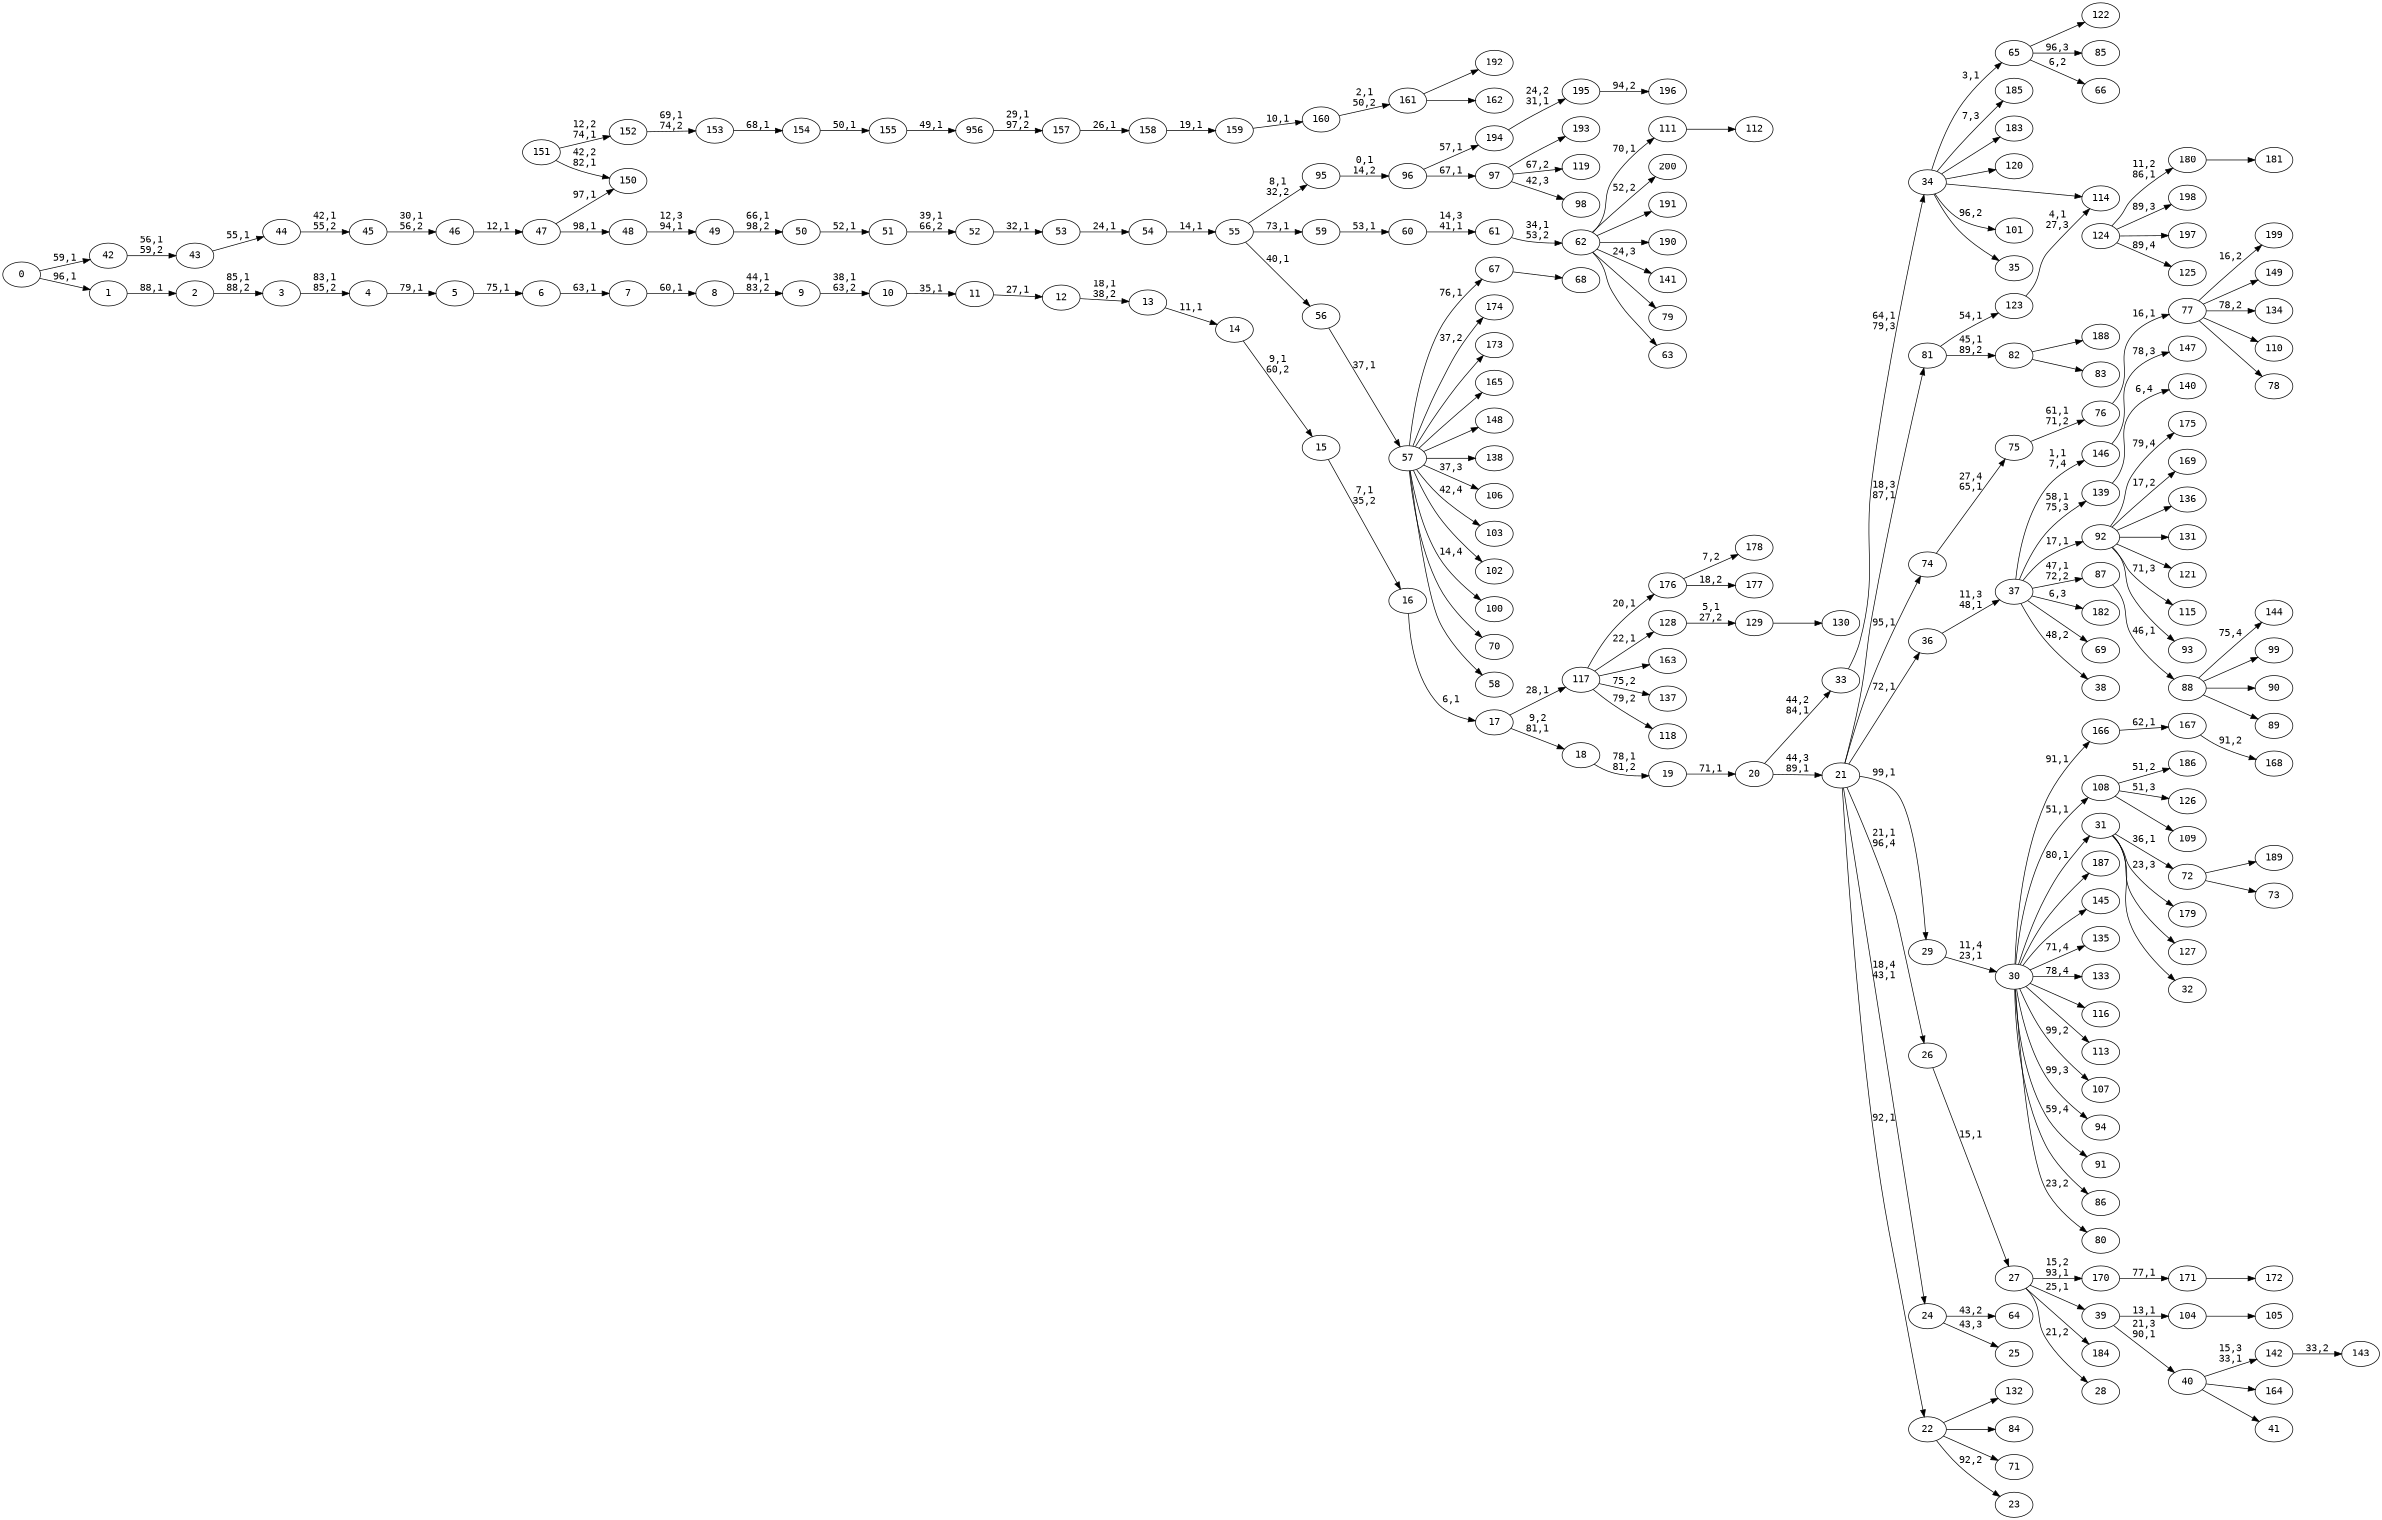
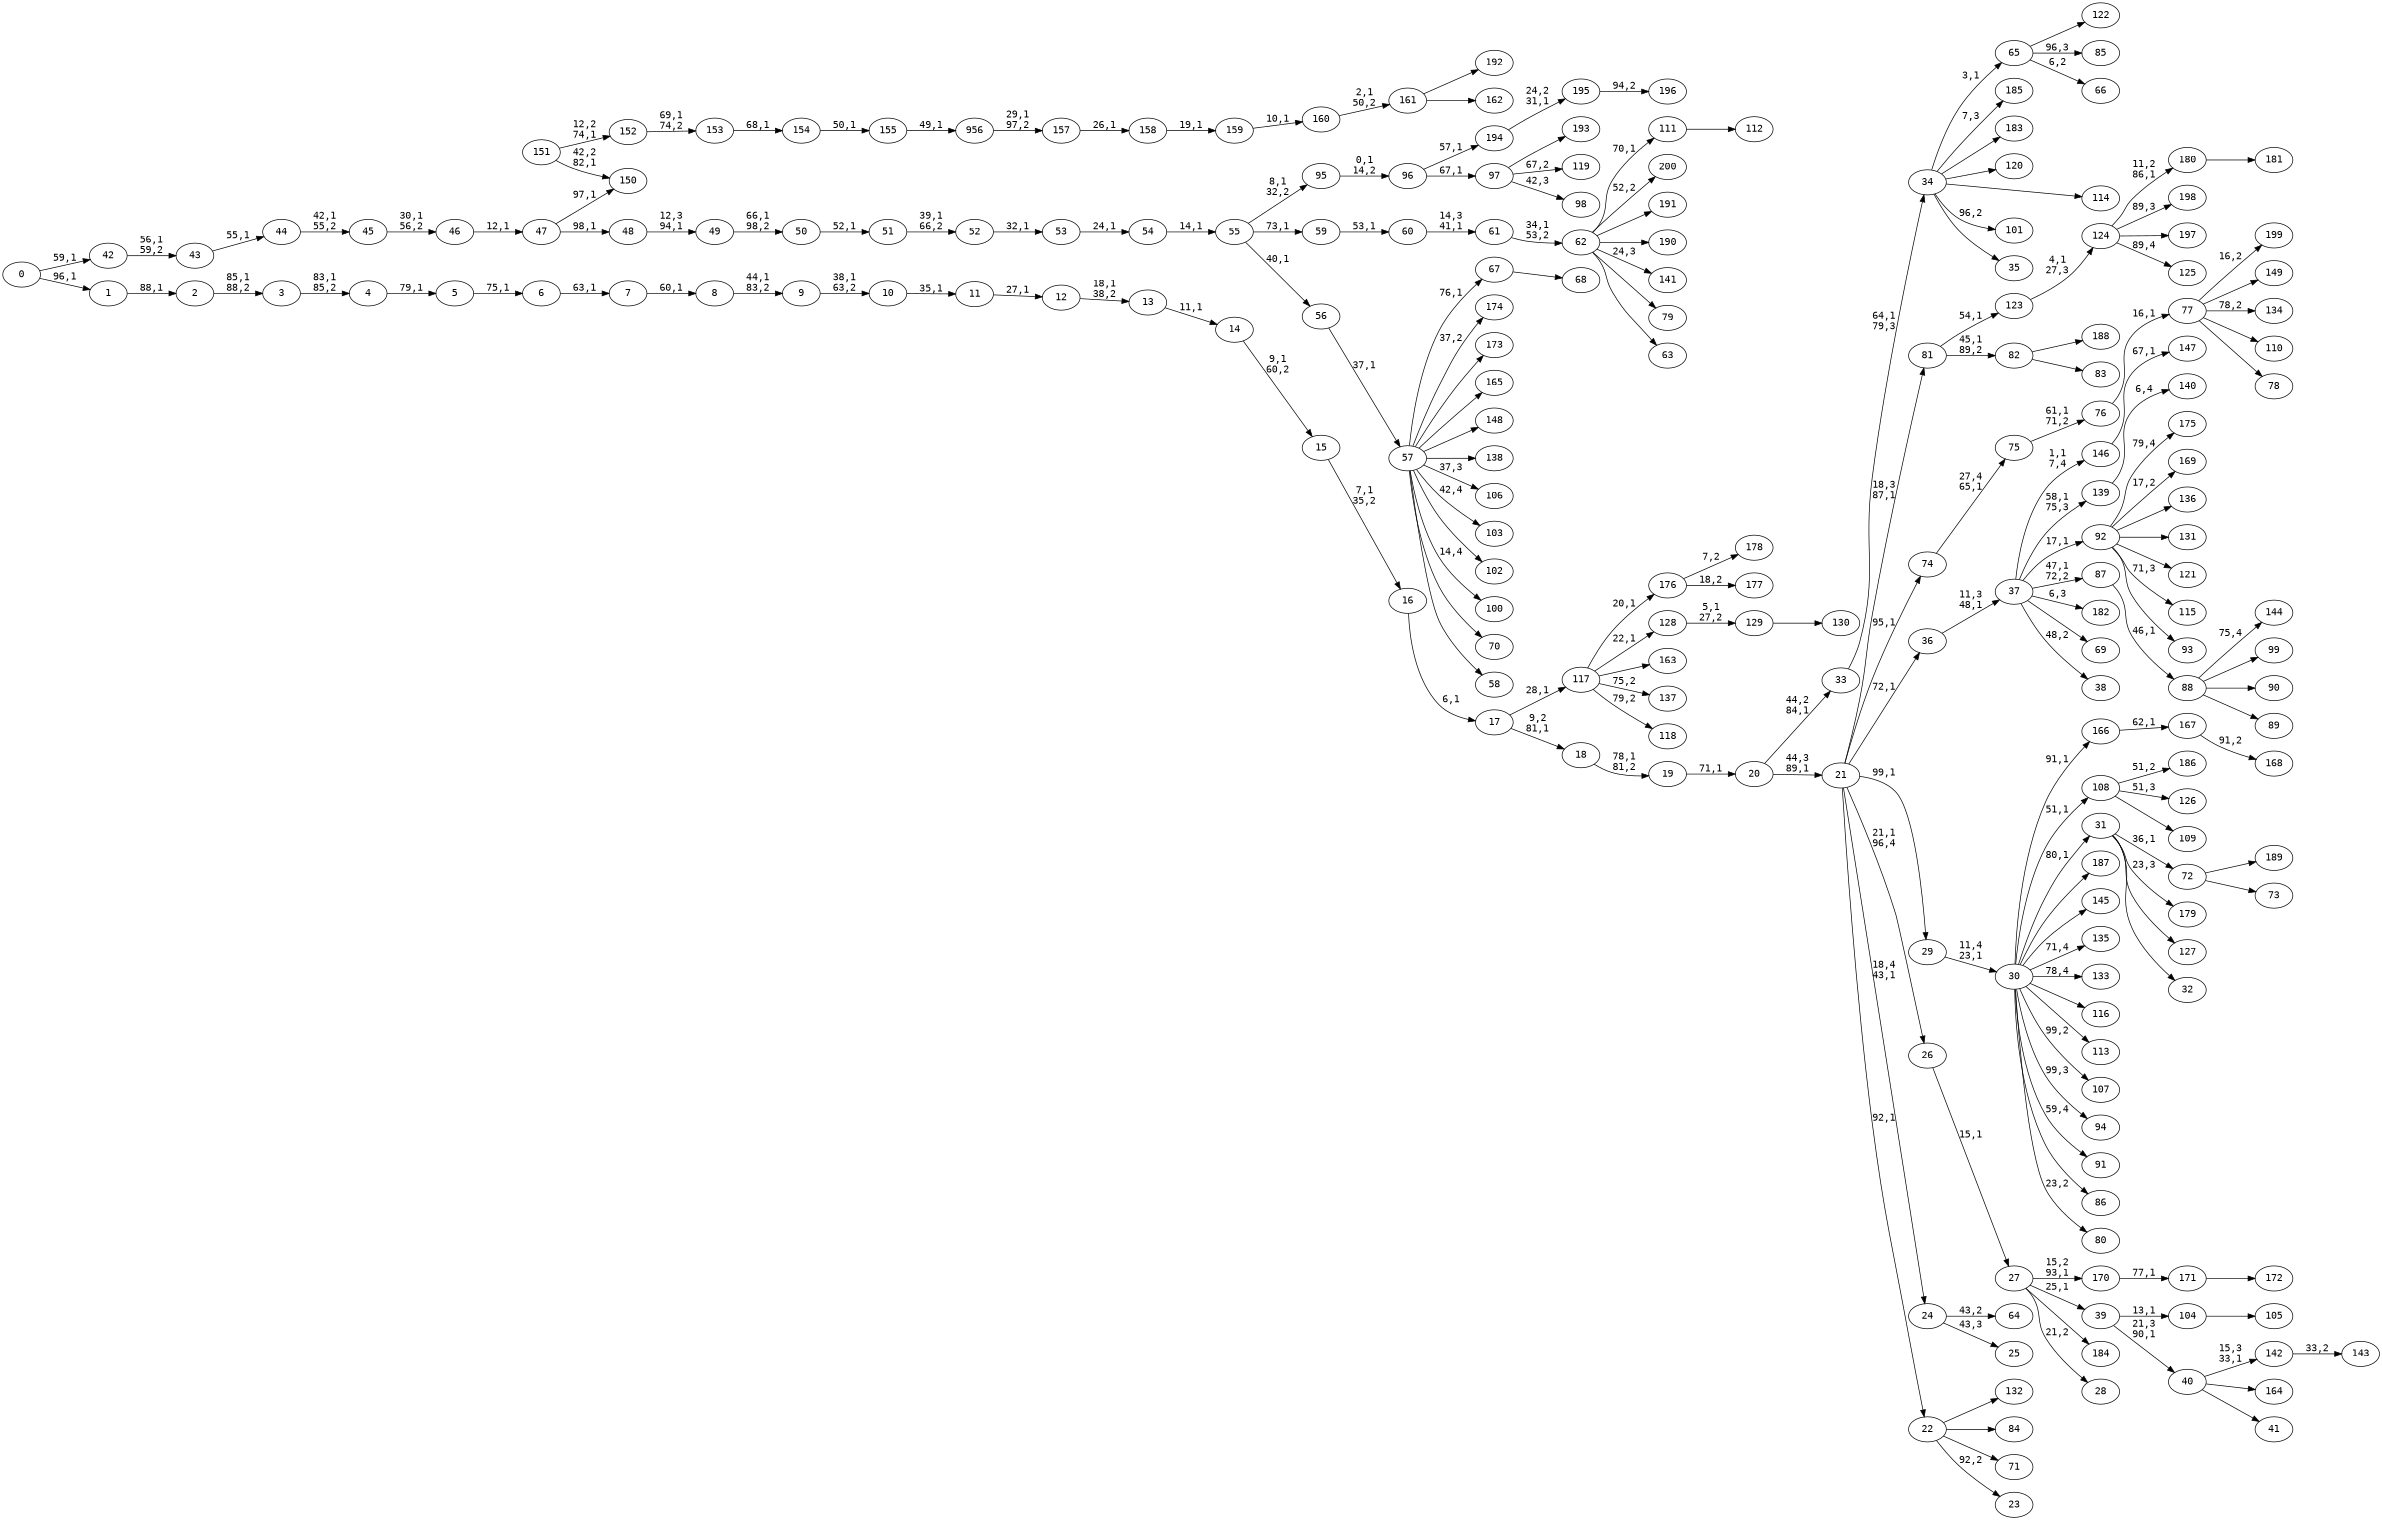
(2049, 251) -> (2063, 281)
(2144, 352) -> (2144, 352)
